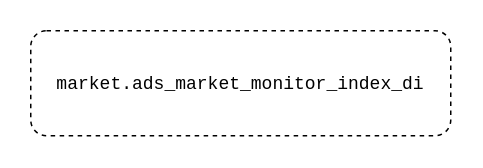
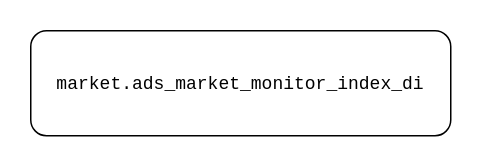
(241, 83) -> (241, 83)
